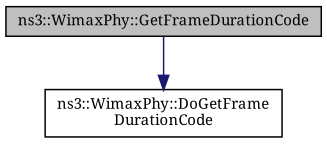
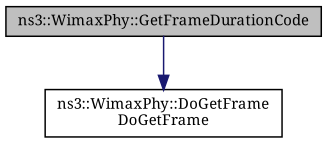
(164, 113) -> (164, 113)
